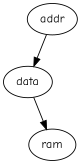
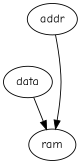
(42, 46) -> (61, 78)
